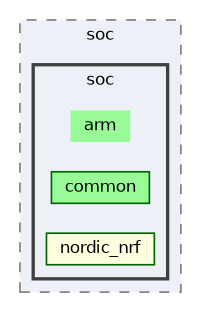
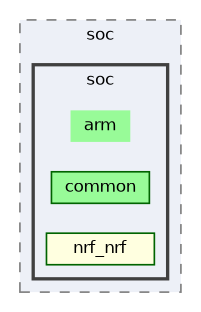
(100, 249) -> (100, 249)
